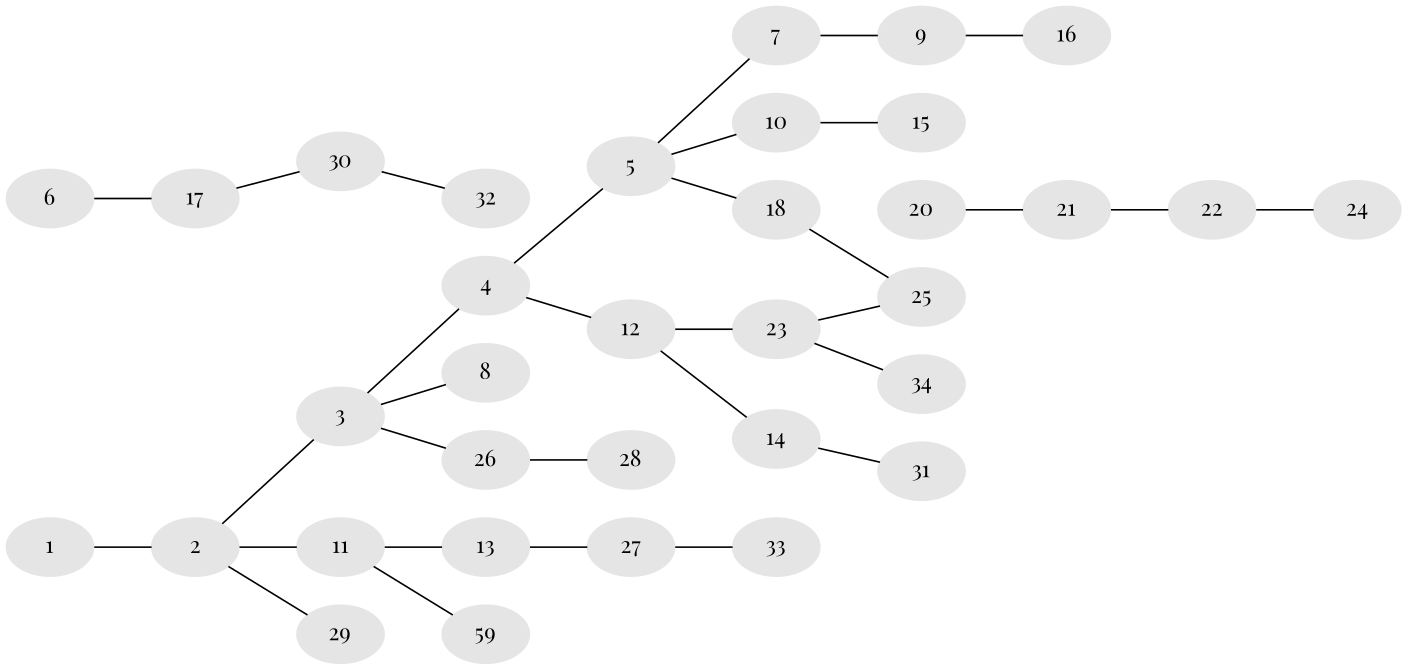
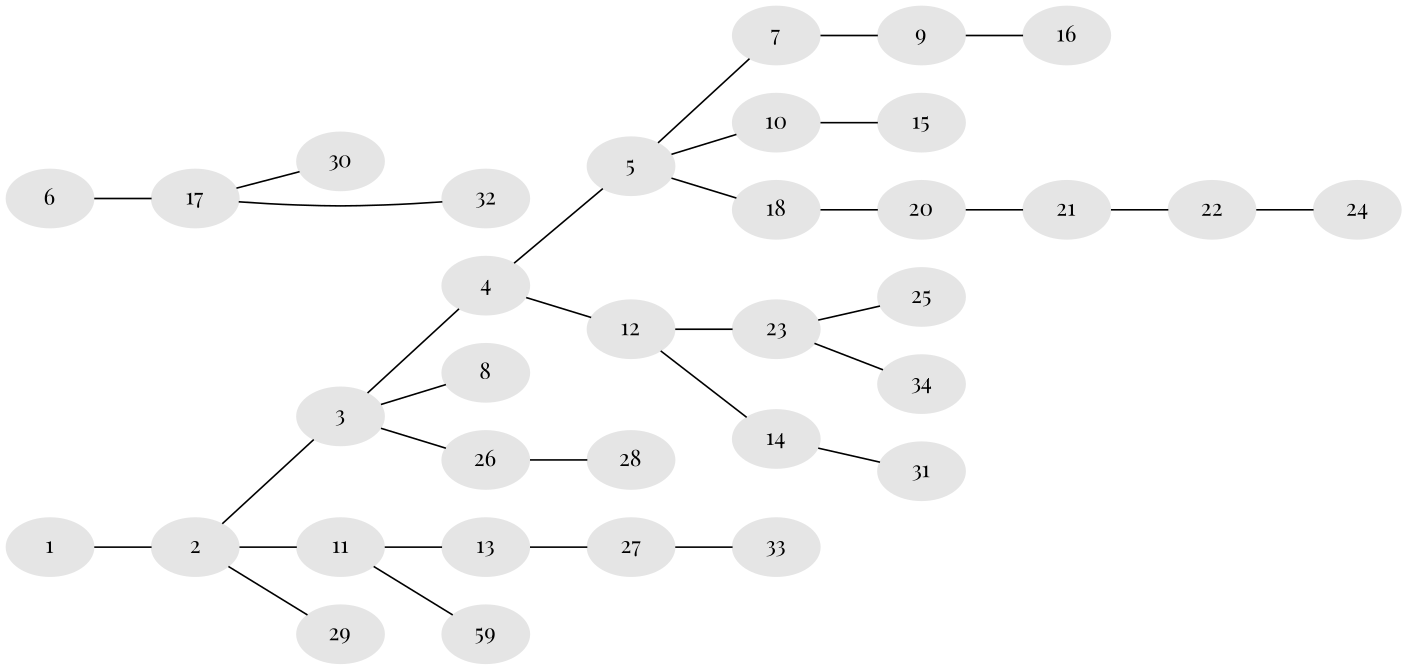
(413, 180) -> (341, 206)
(849, 253) -> (849, 210)
